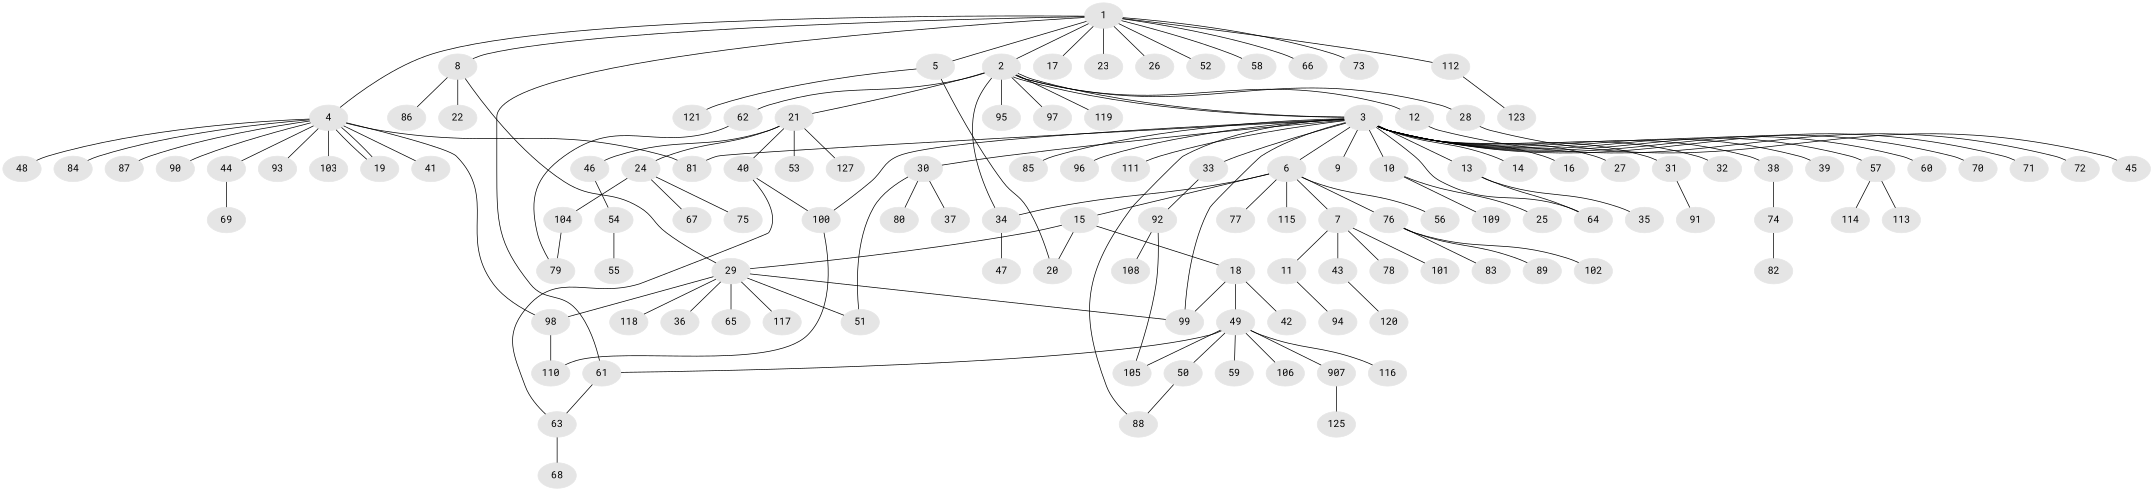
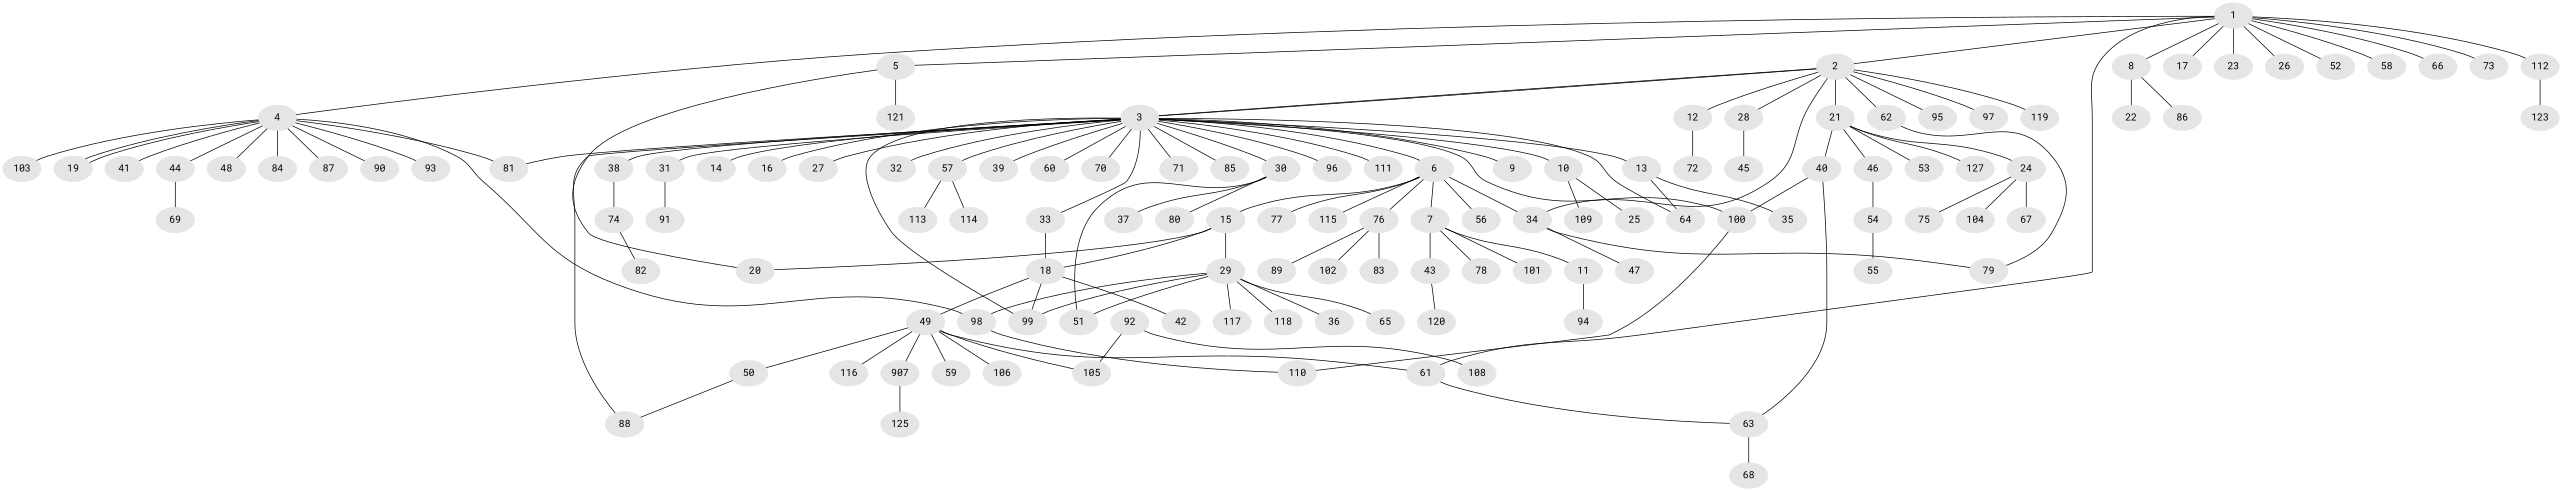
(578, 189) -> none
(1177, 200) -> (1045, 246)
(559, 245) -> (1757, 254)
